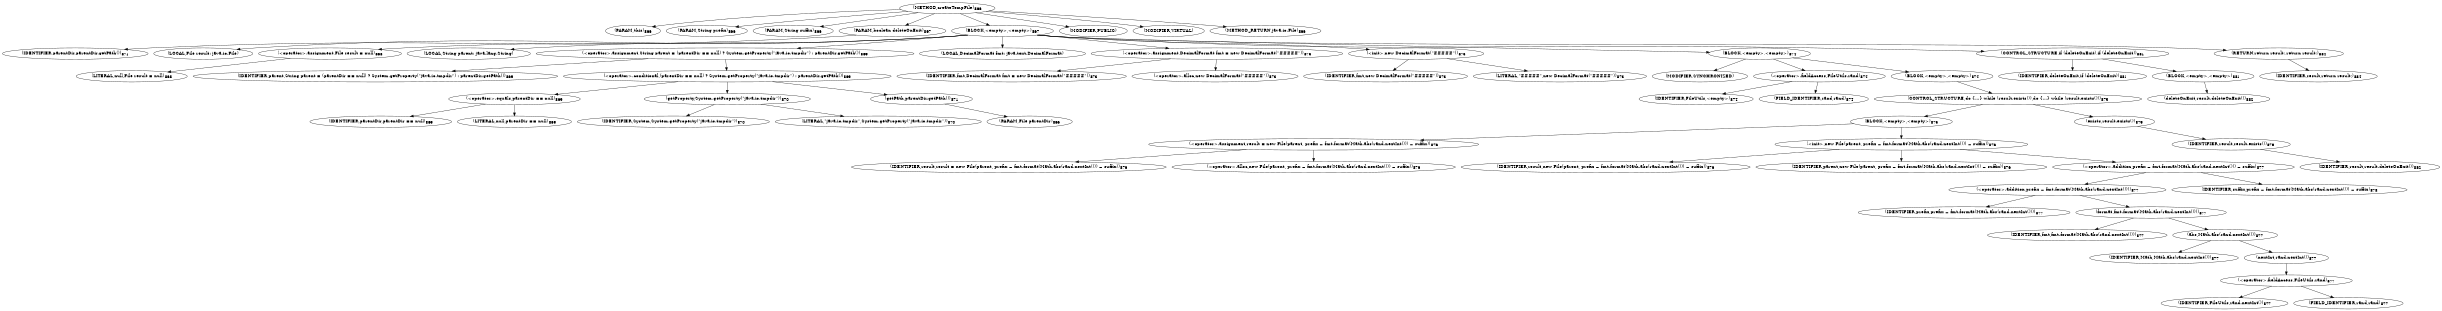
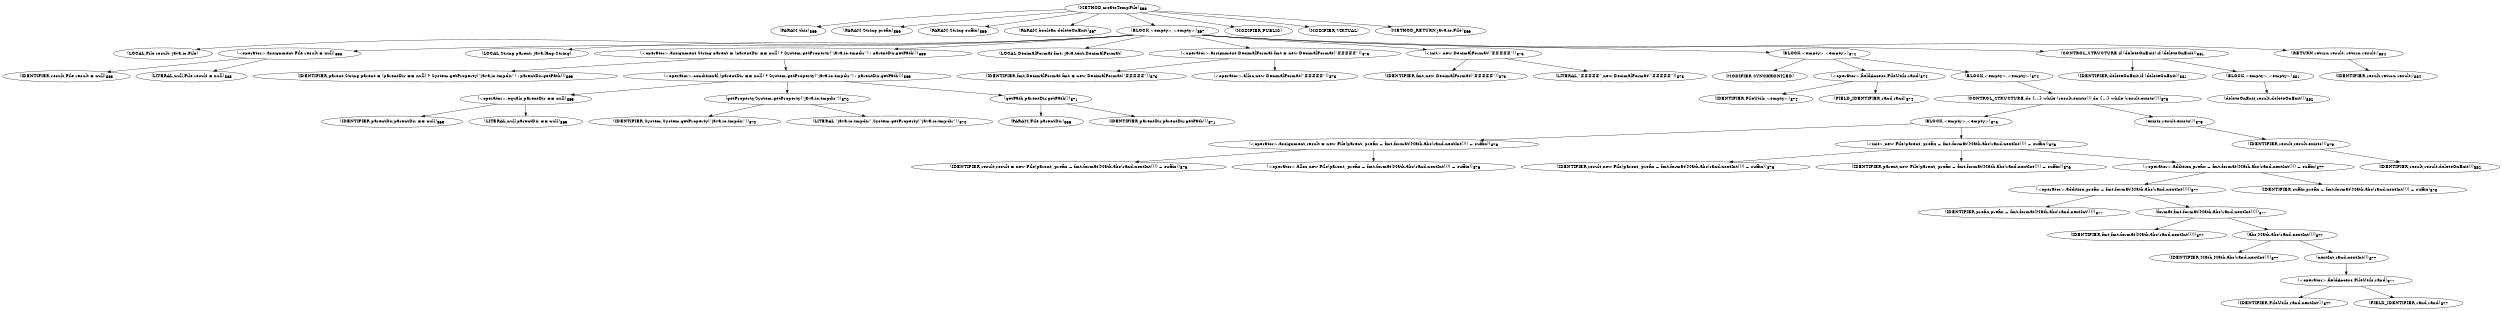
(456, 43) -> (1099, 110)
none -> (66, 76)
